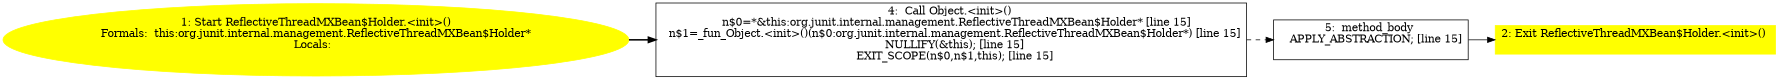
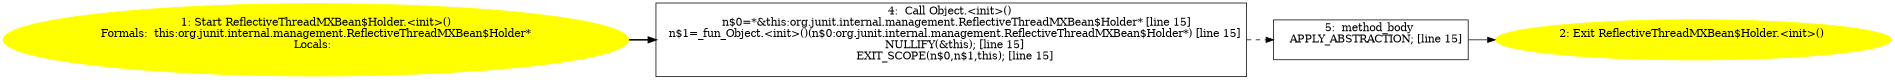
(1635, 40) -> (1693, 40)
